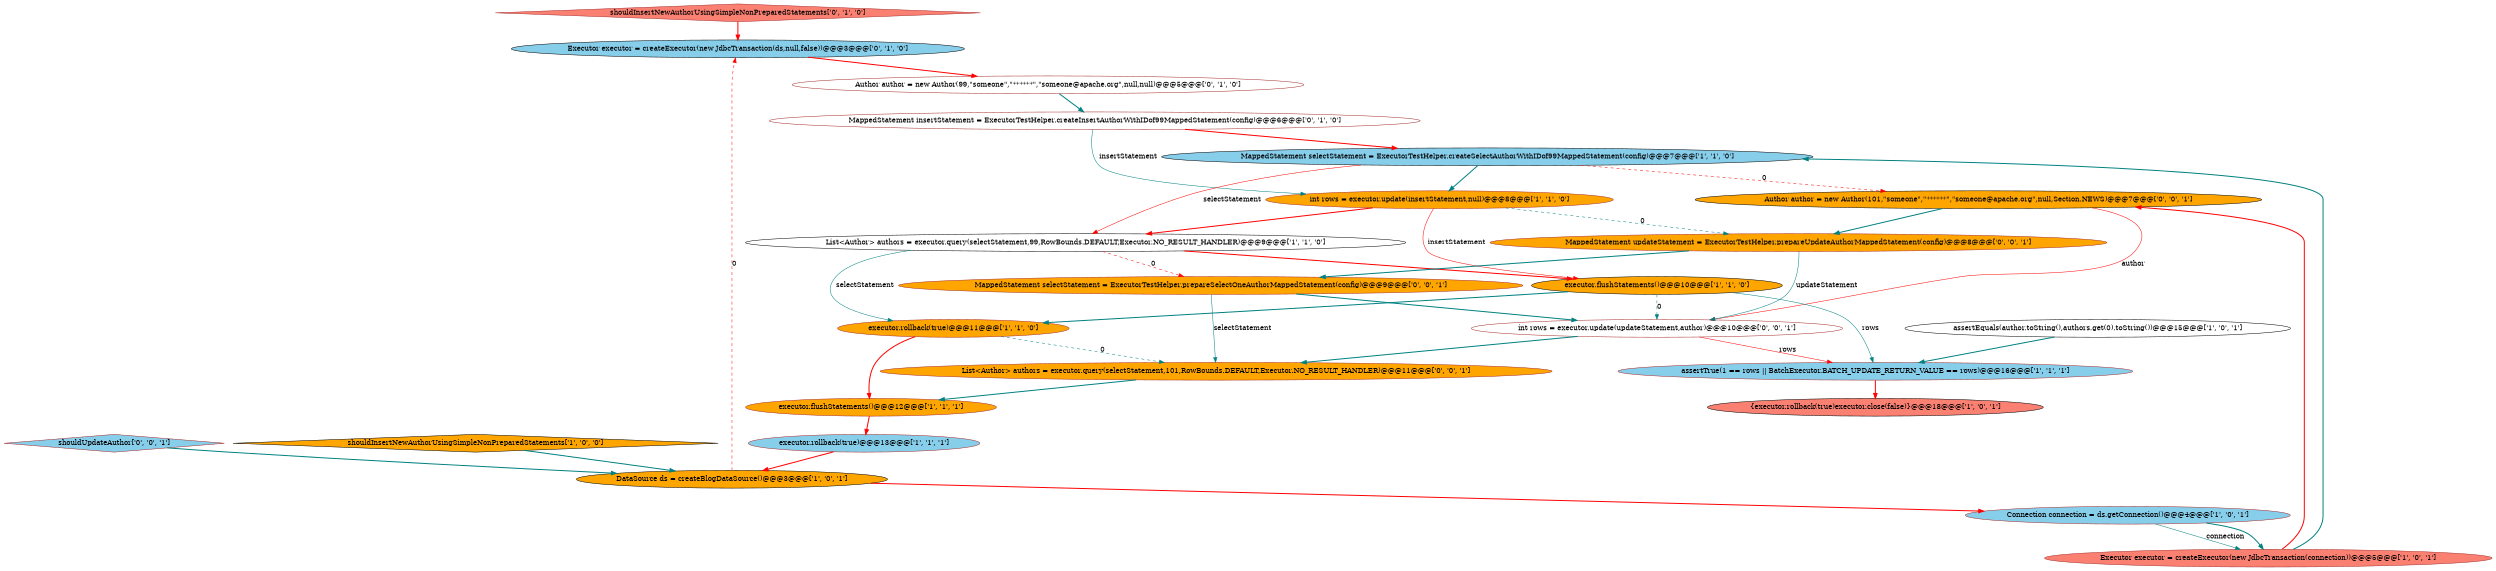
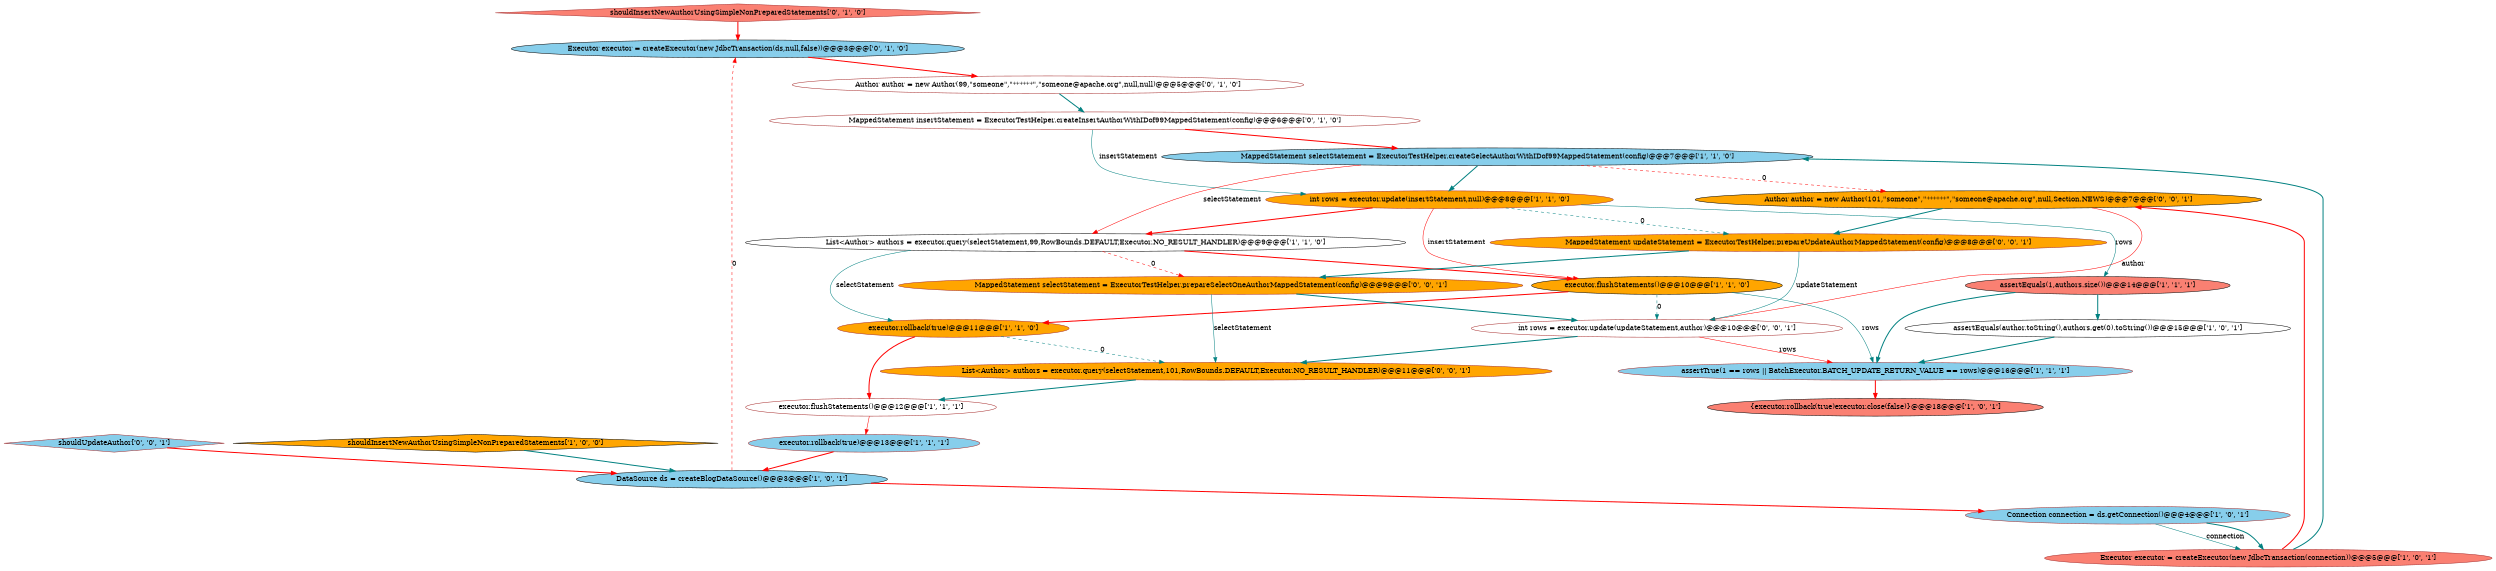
none -> (2098, 285)
(1308, 307) -> (1308, 307)
(871, 407) -> (871, 407)
(868, 423) -> (868, 423)
(389, 462) -> (389, 462)
(732, 479) -> (732, 479)
